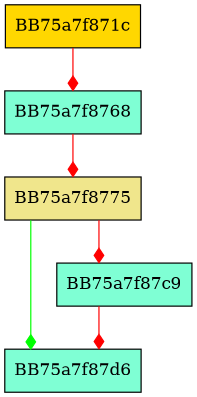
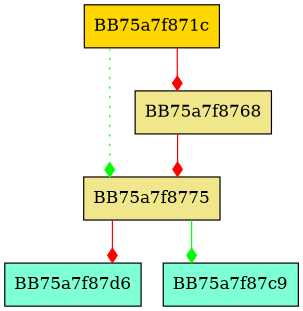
none -> (110, 105)
(73, 112) -> (203, 112)
(99, 234) -> (192, 234)
(31, 278) -> (112, 234)
(99, 320) -> none
